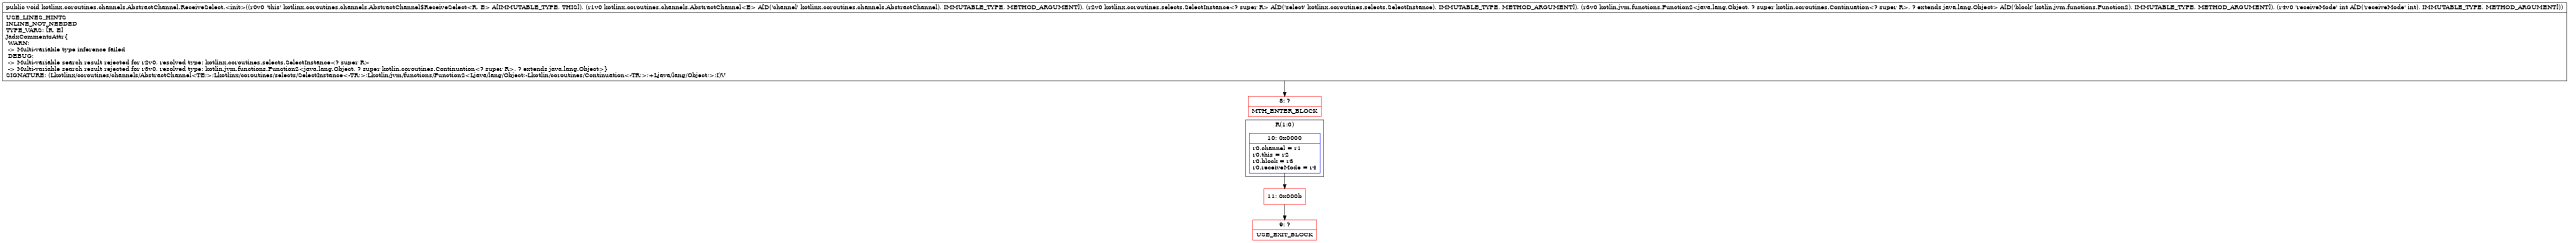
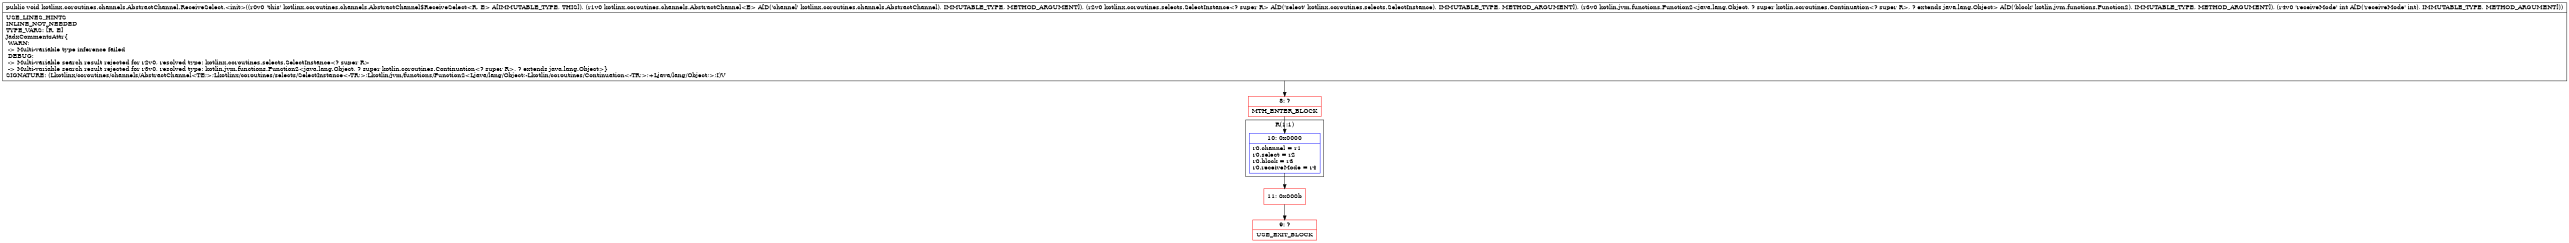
none -> (1285, 123)
(1285, 125) -> (1285, 125)
(1271, 155) -> (1274, 155)
